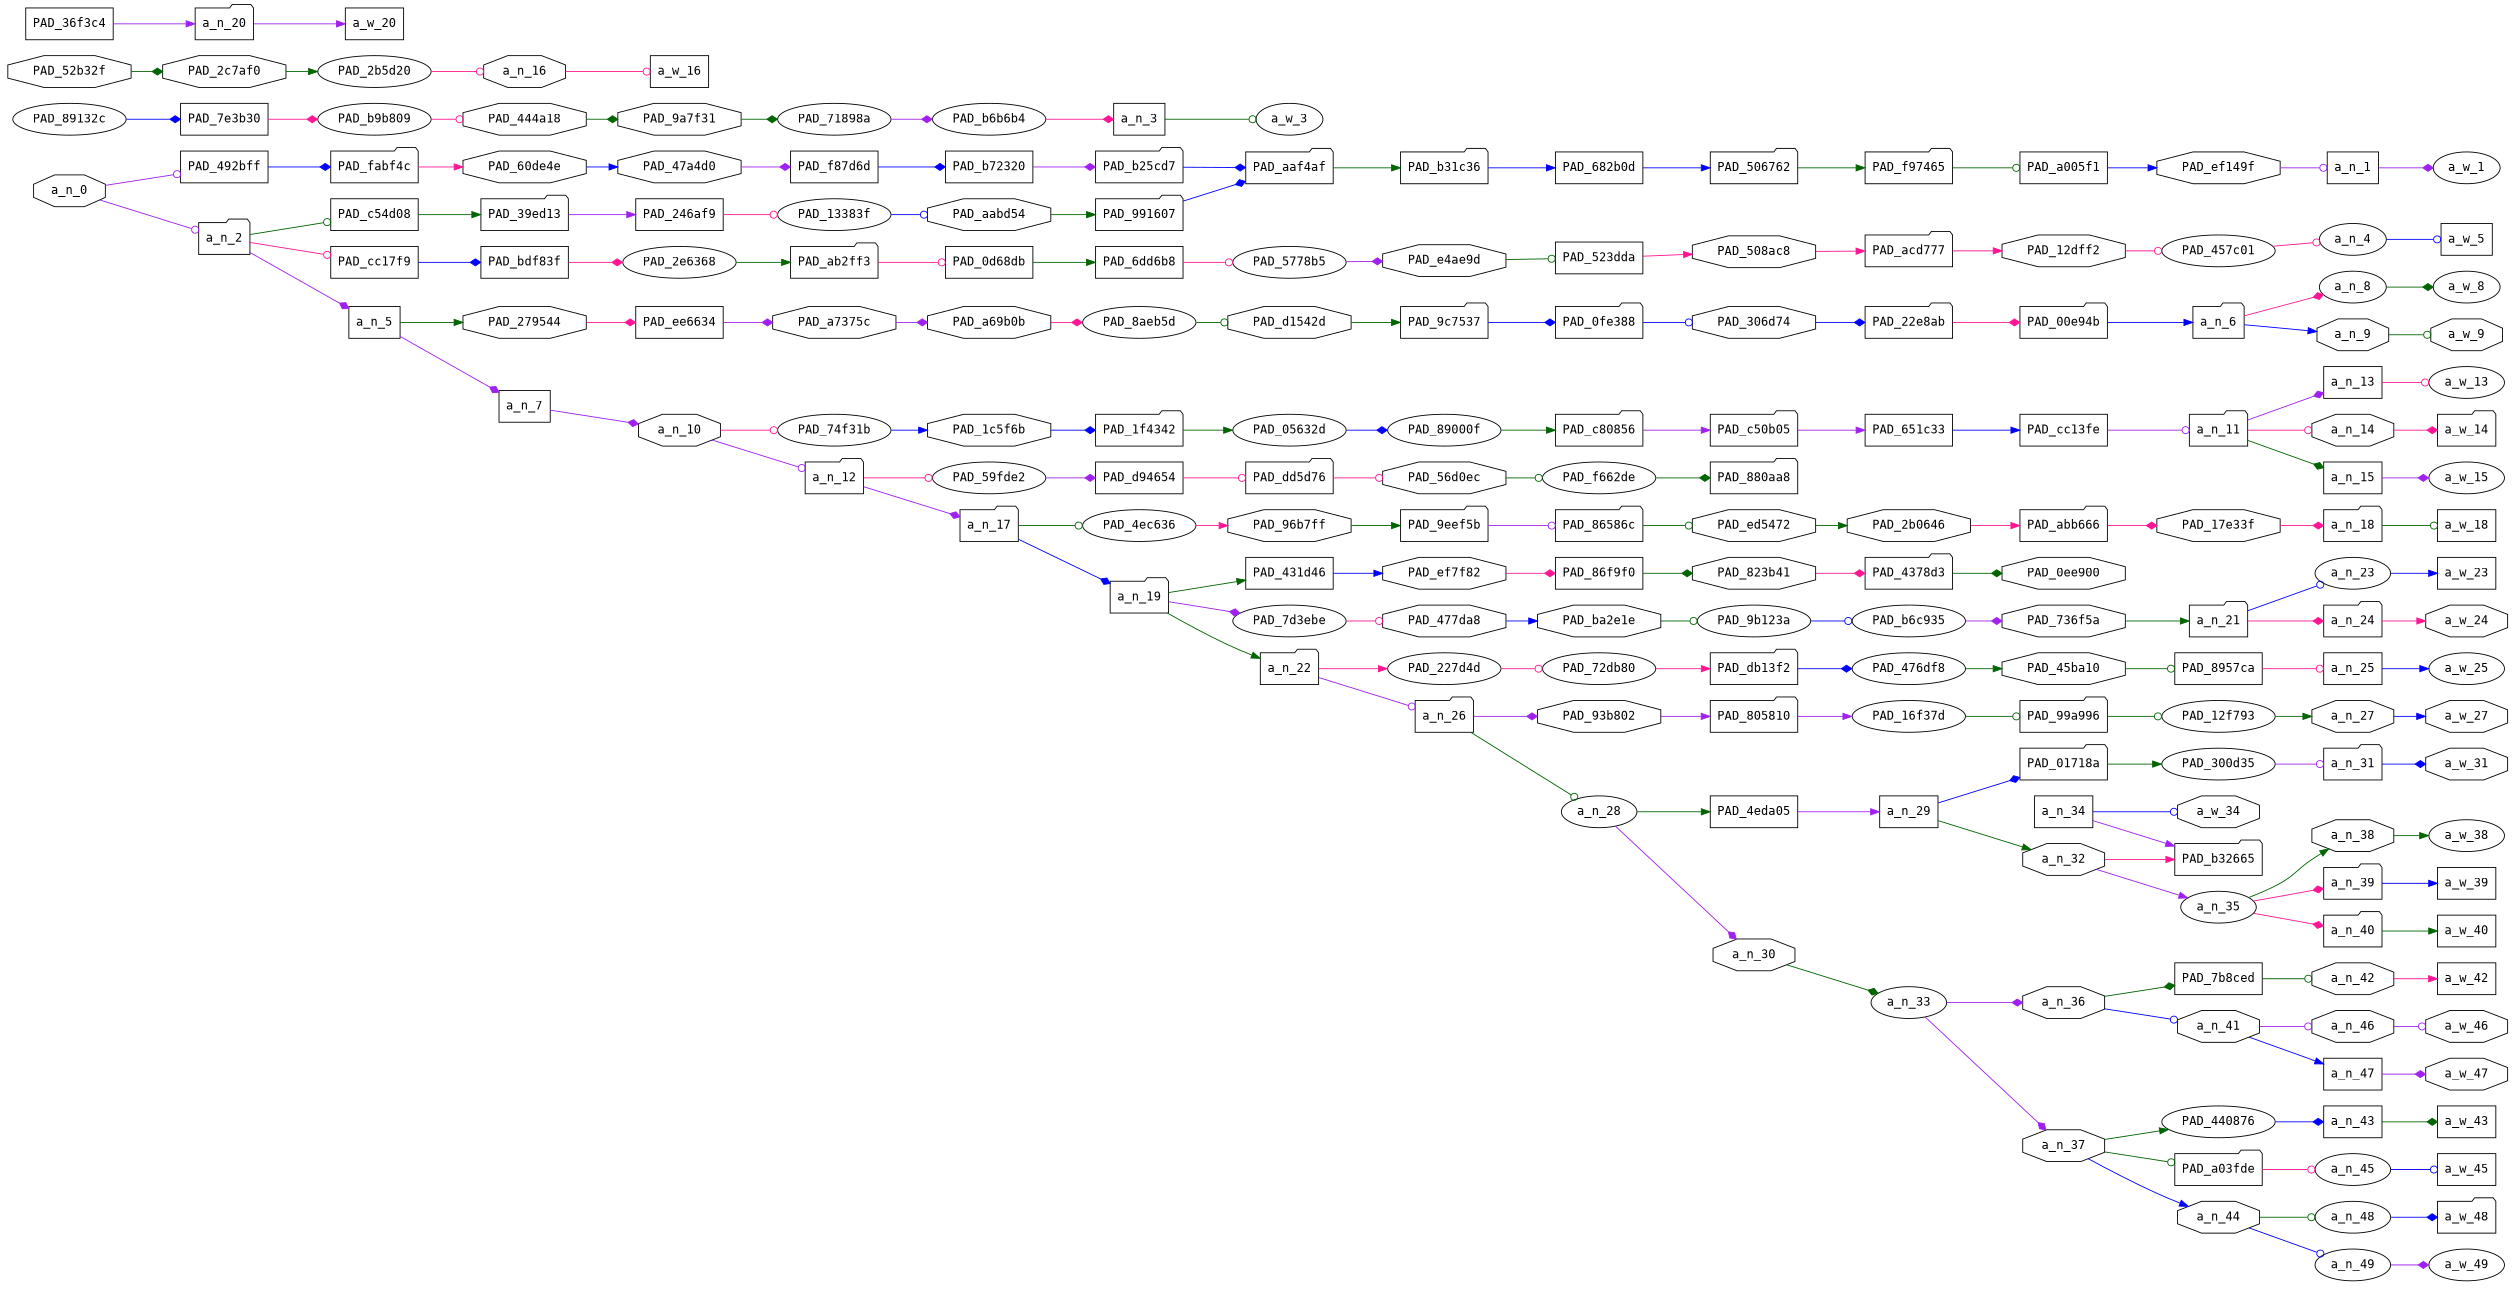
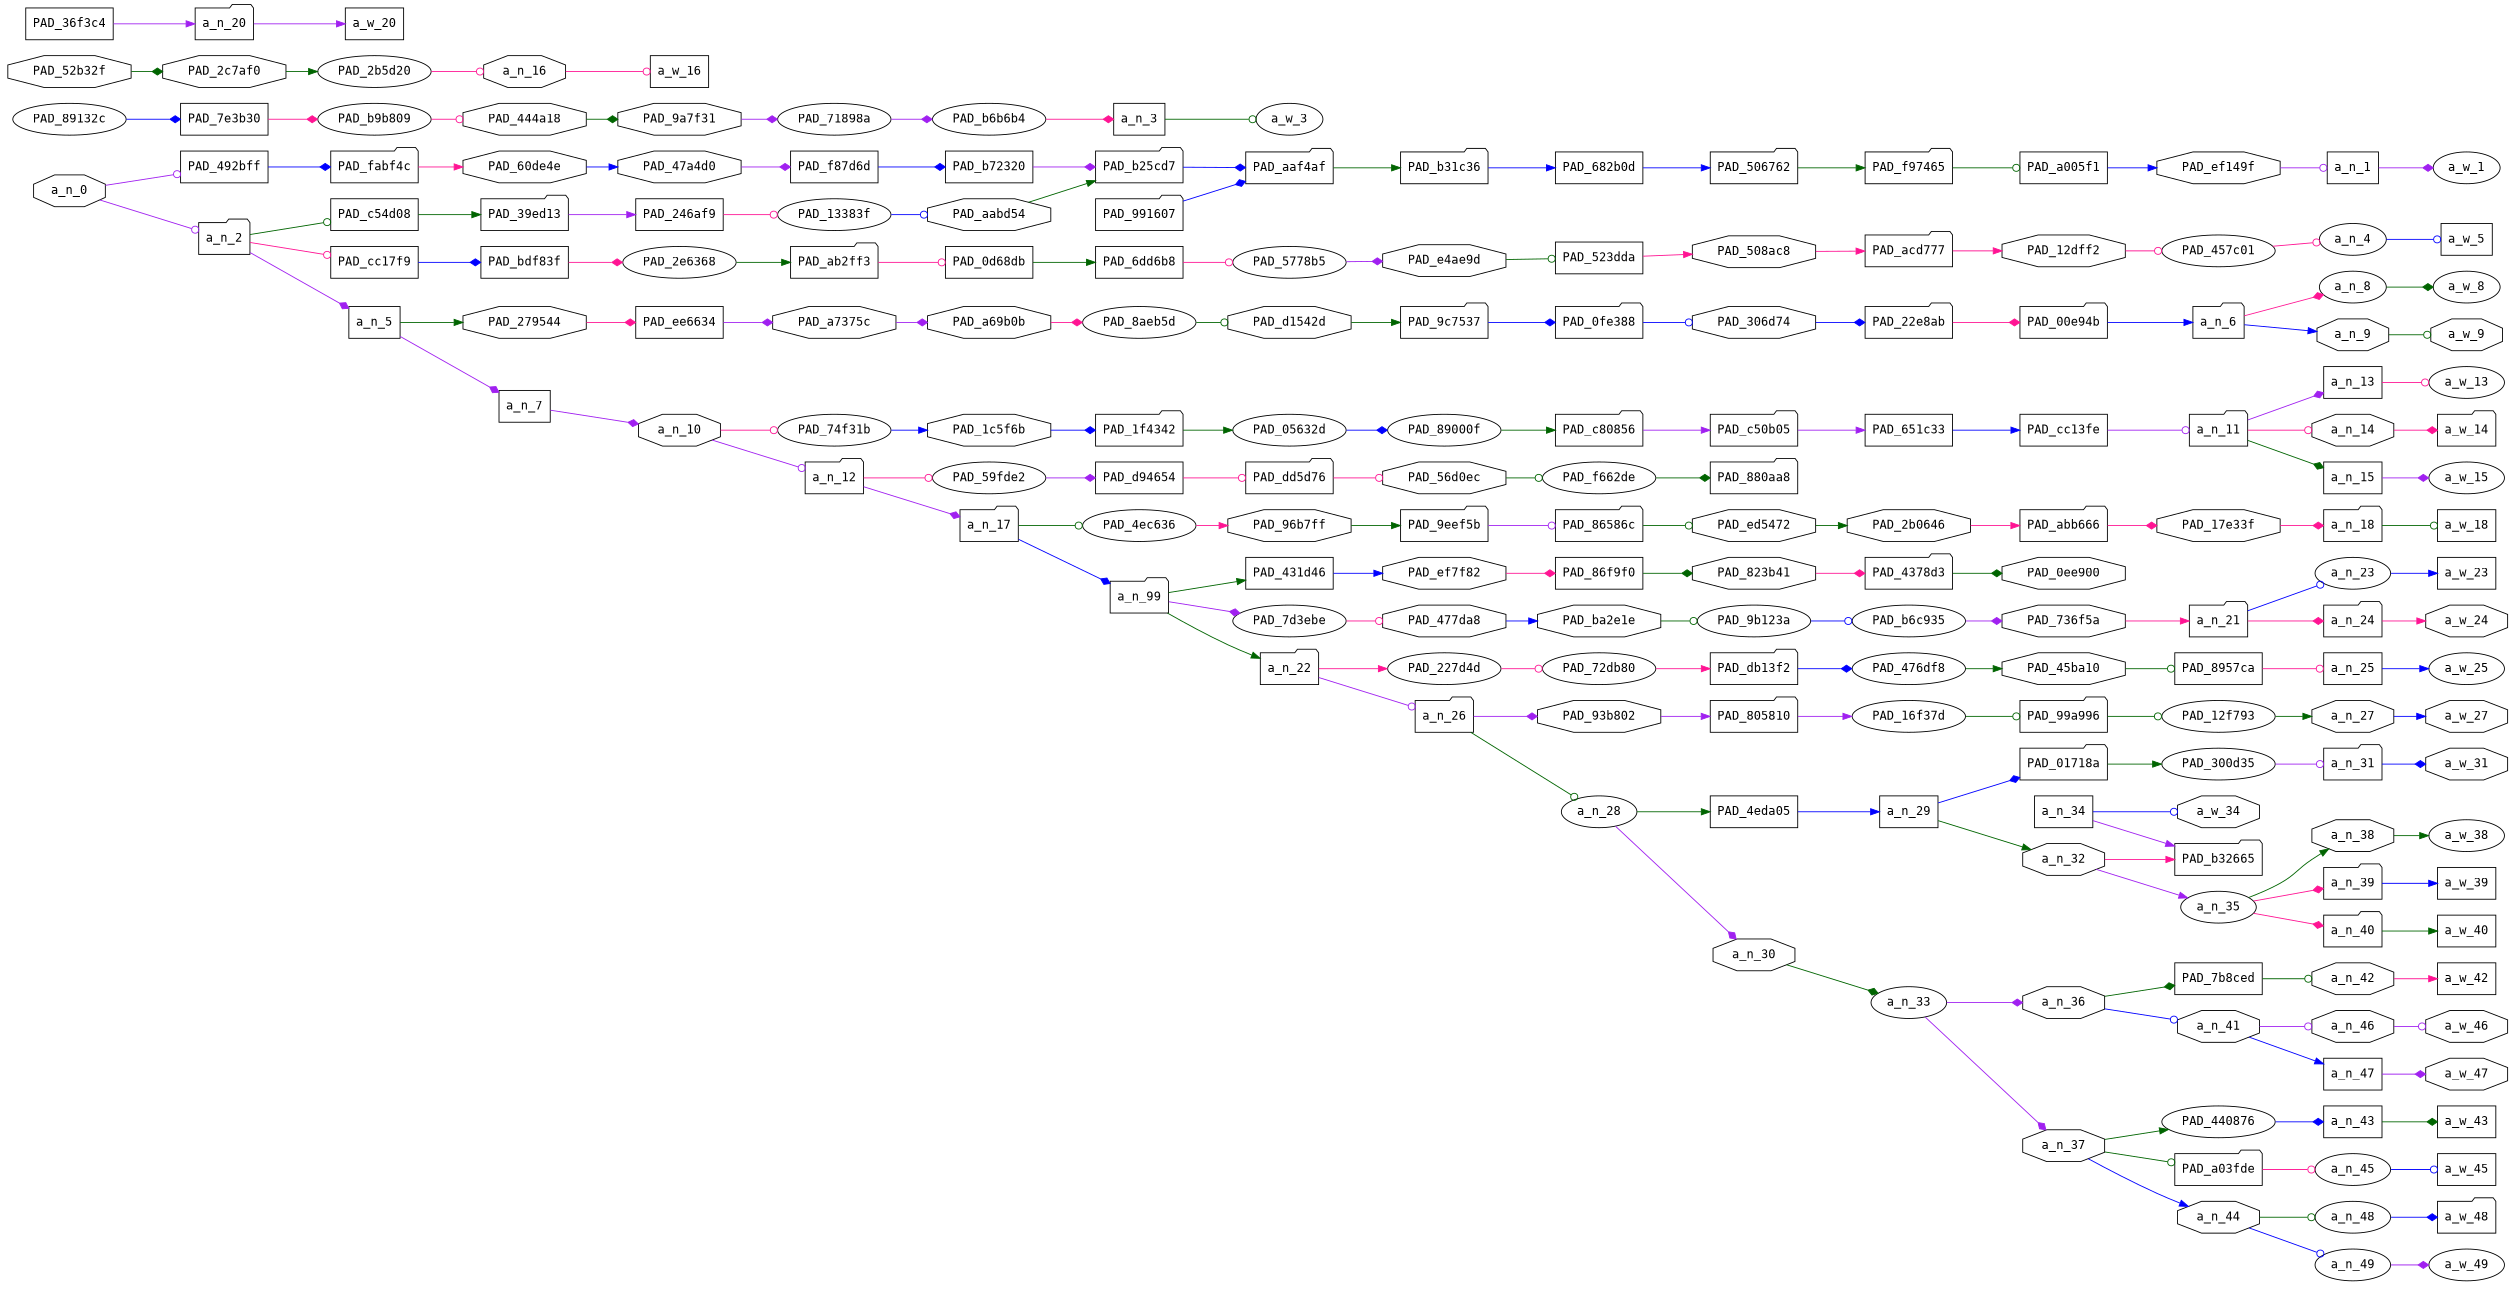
(754, 119) -> (754, 119)
(1069, 215) -> (1058, 193)
(1139, 597) -> (1139, 597)
(2153, 621) -> (2153, 621)
(1834, 812) -> (1834, 812)
